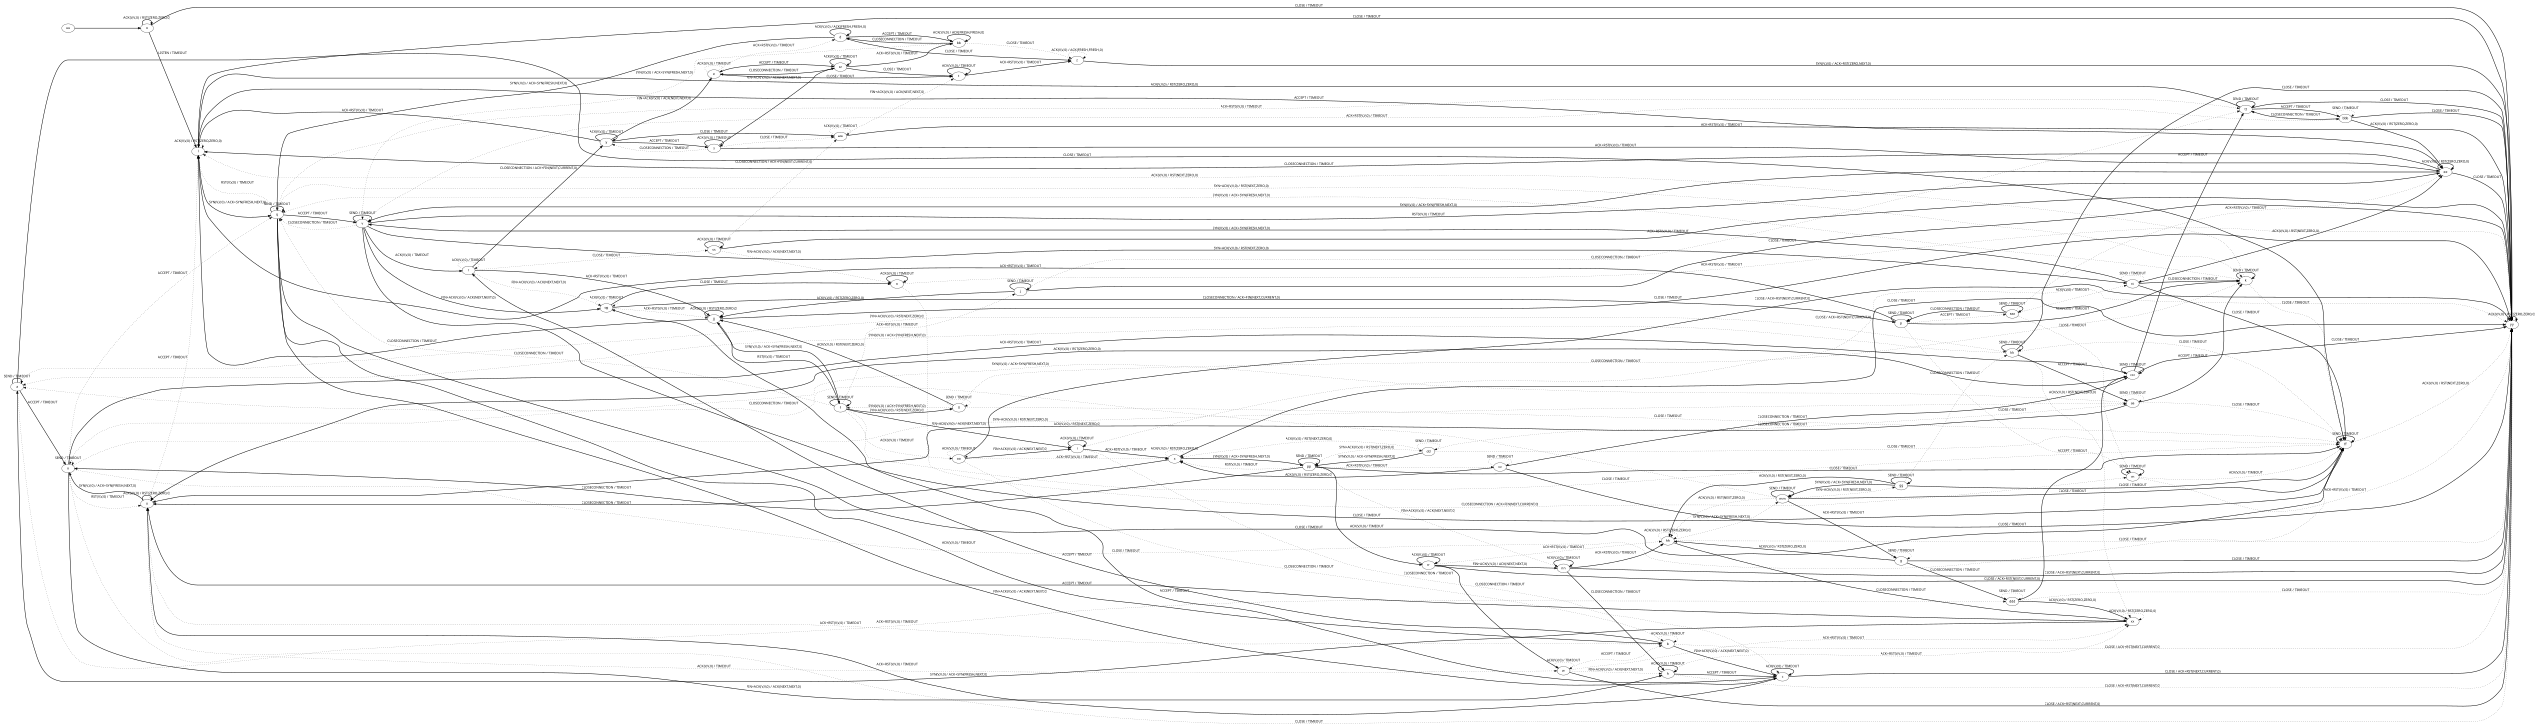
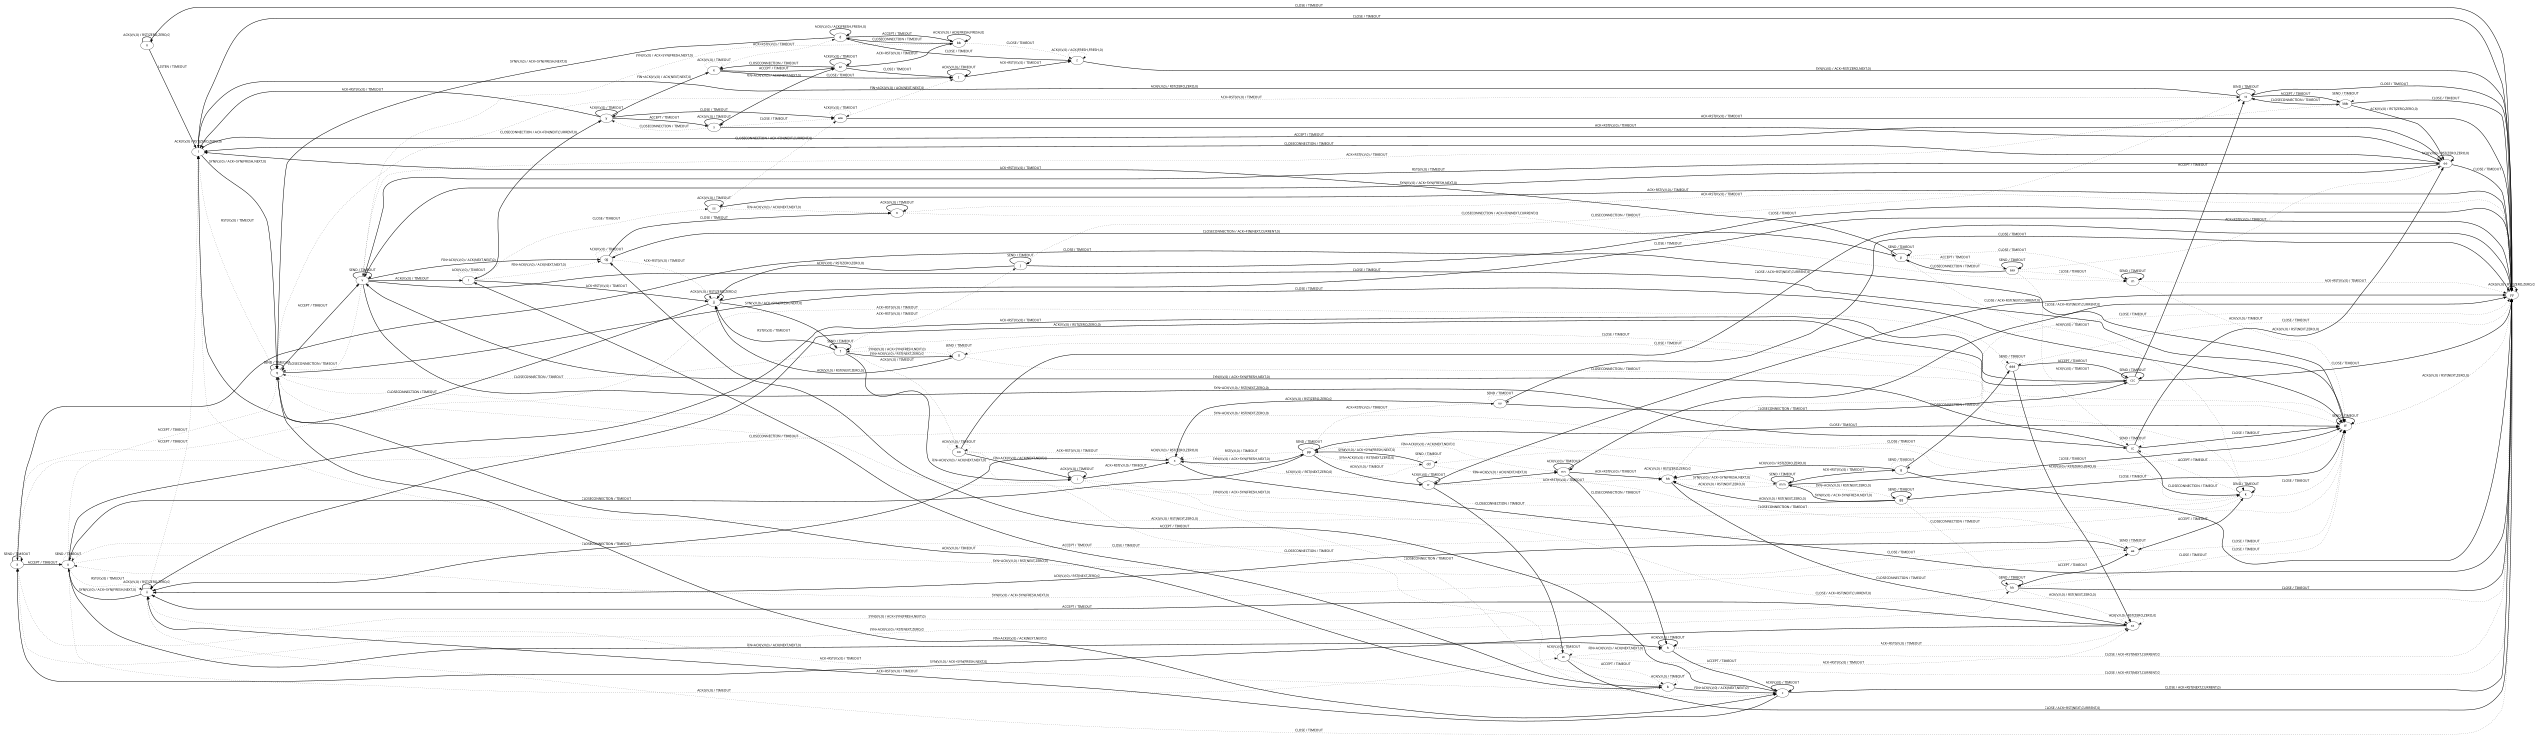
(68, 28) -> none
(2074, 316) -> (2104, 340)
none -> (2190, 472)
